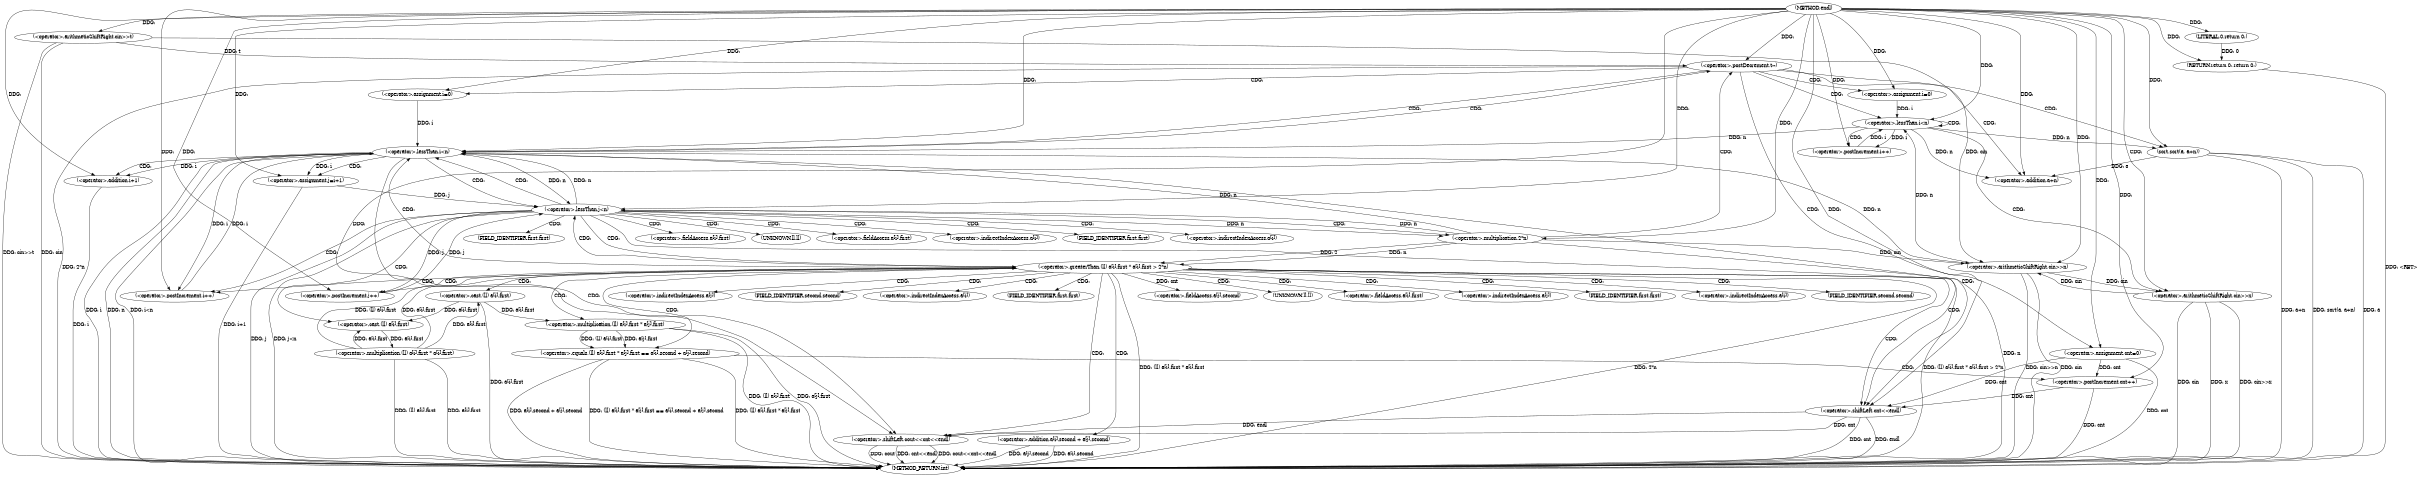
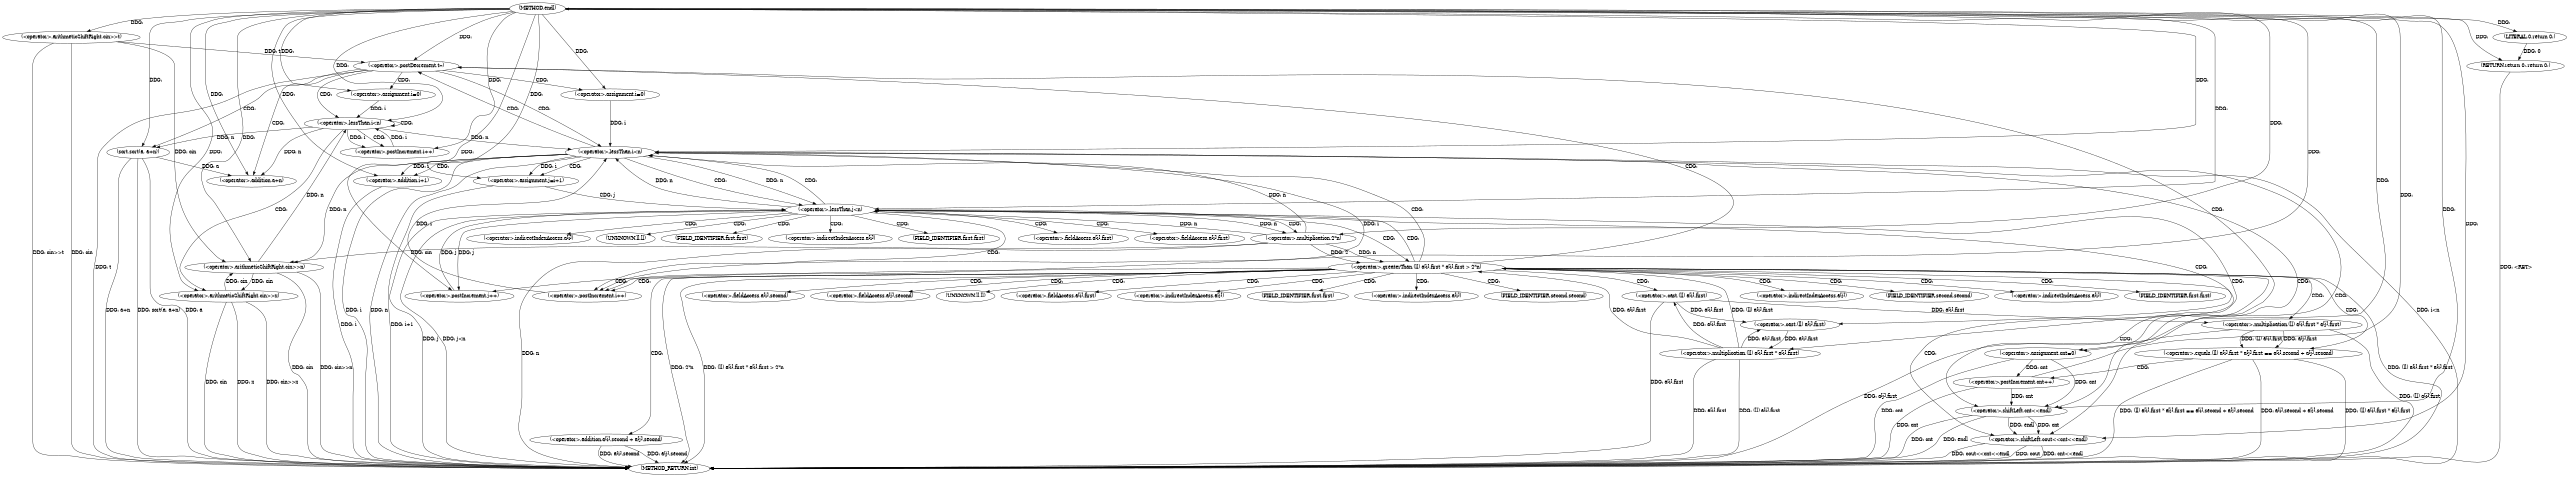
(2112, 84) -> (2376, 14)
(2137, 152) -> (216, 152)
(442, 196) -> (607, 196)
(1701, 222) -> (1242, 104)
(1385, 257) -> (1755, 225)
(73, 267) -> (103, 267)
(1167, 282) -> (1058, 282)
none -> (745, 296)
